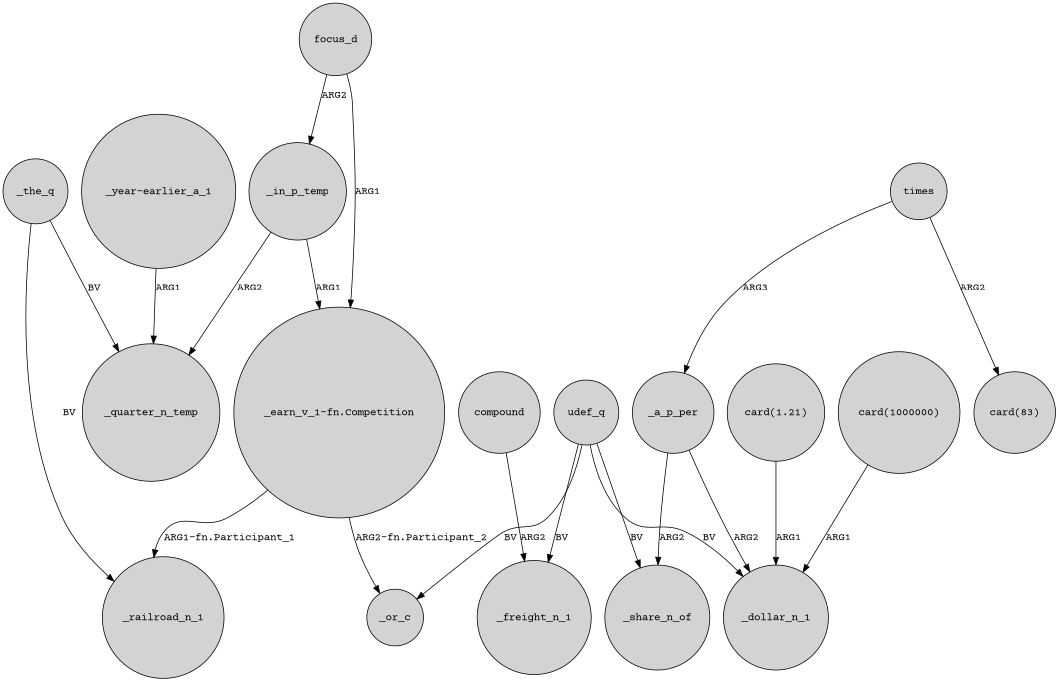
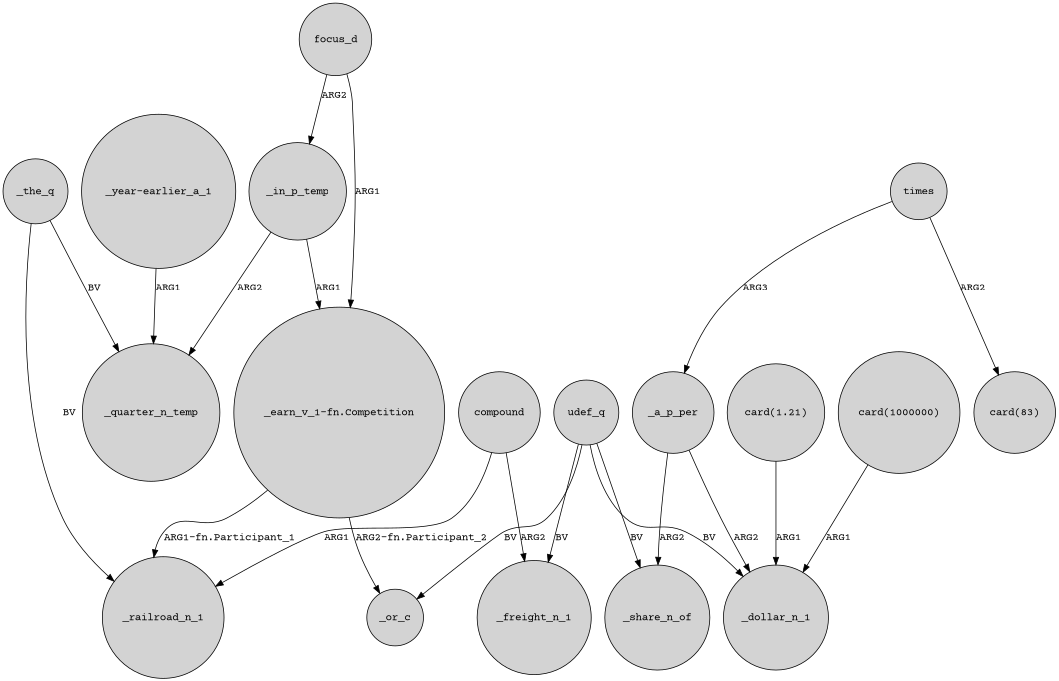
none -> (371, 528)
